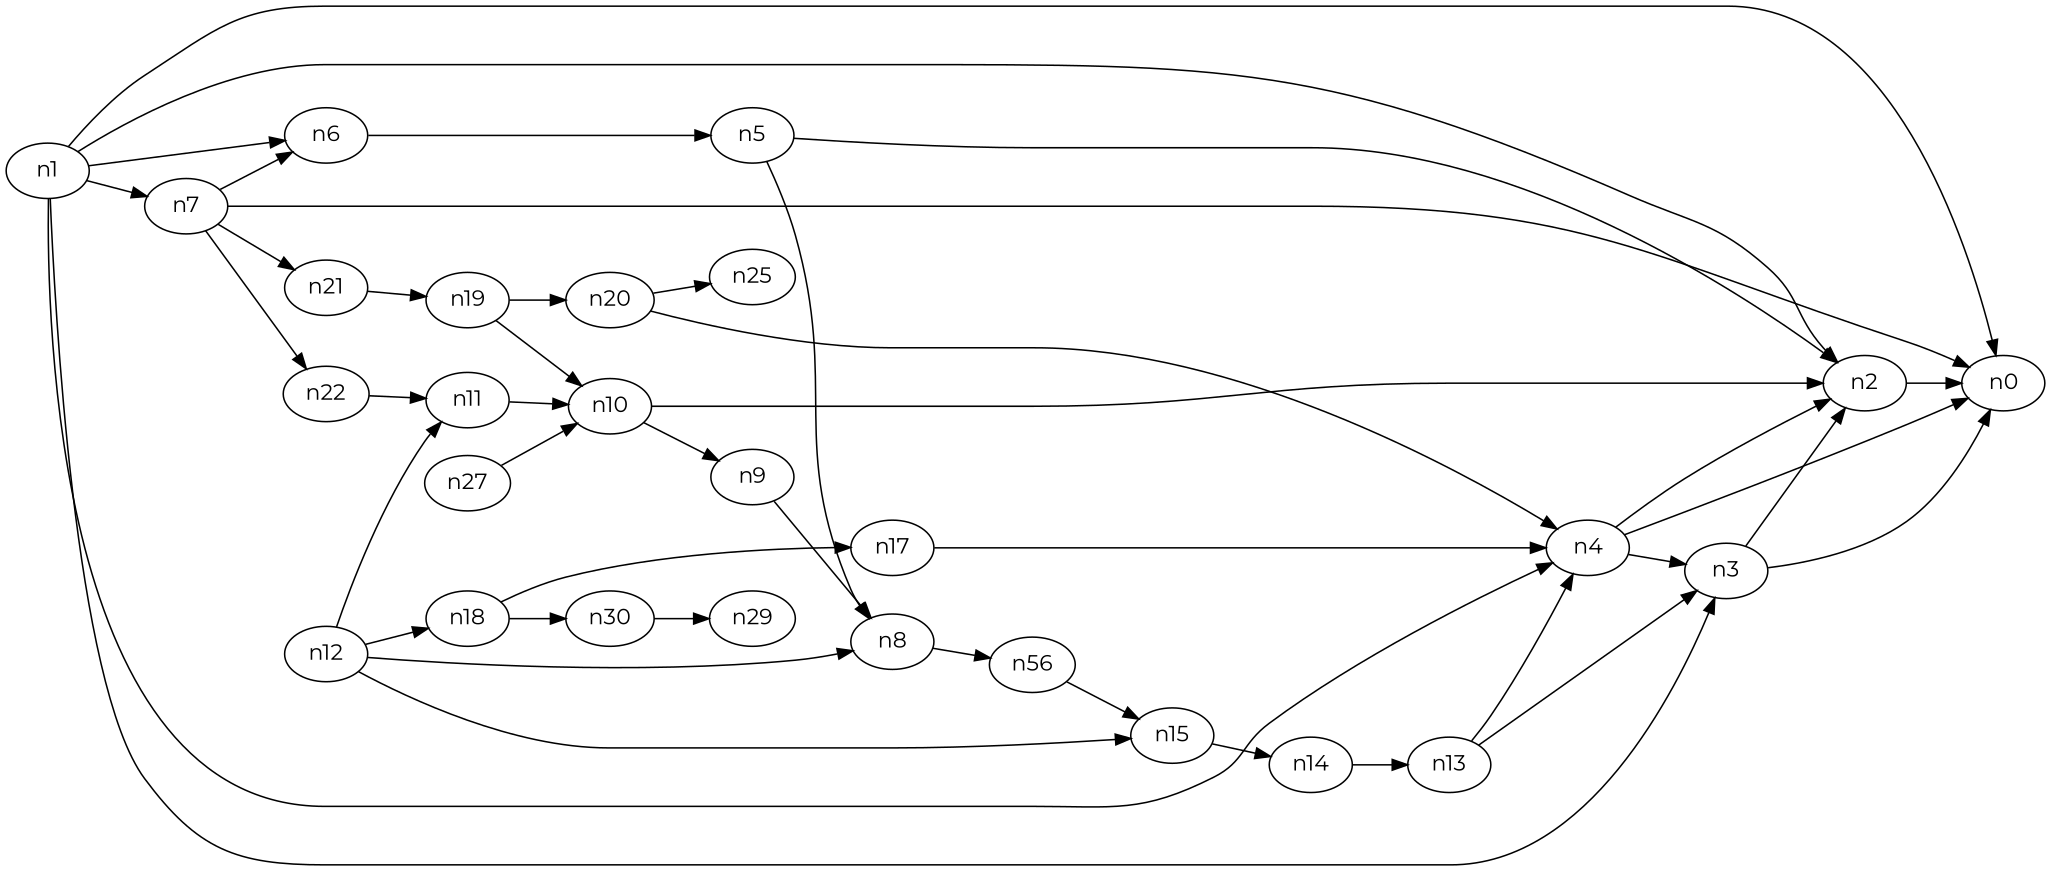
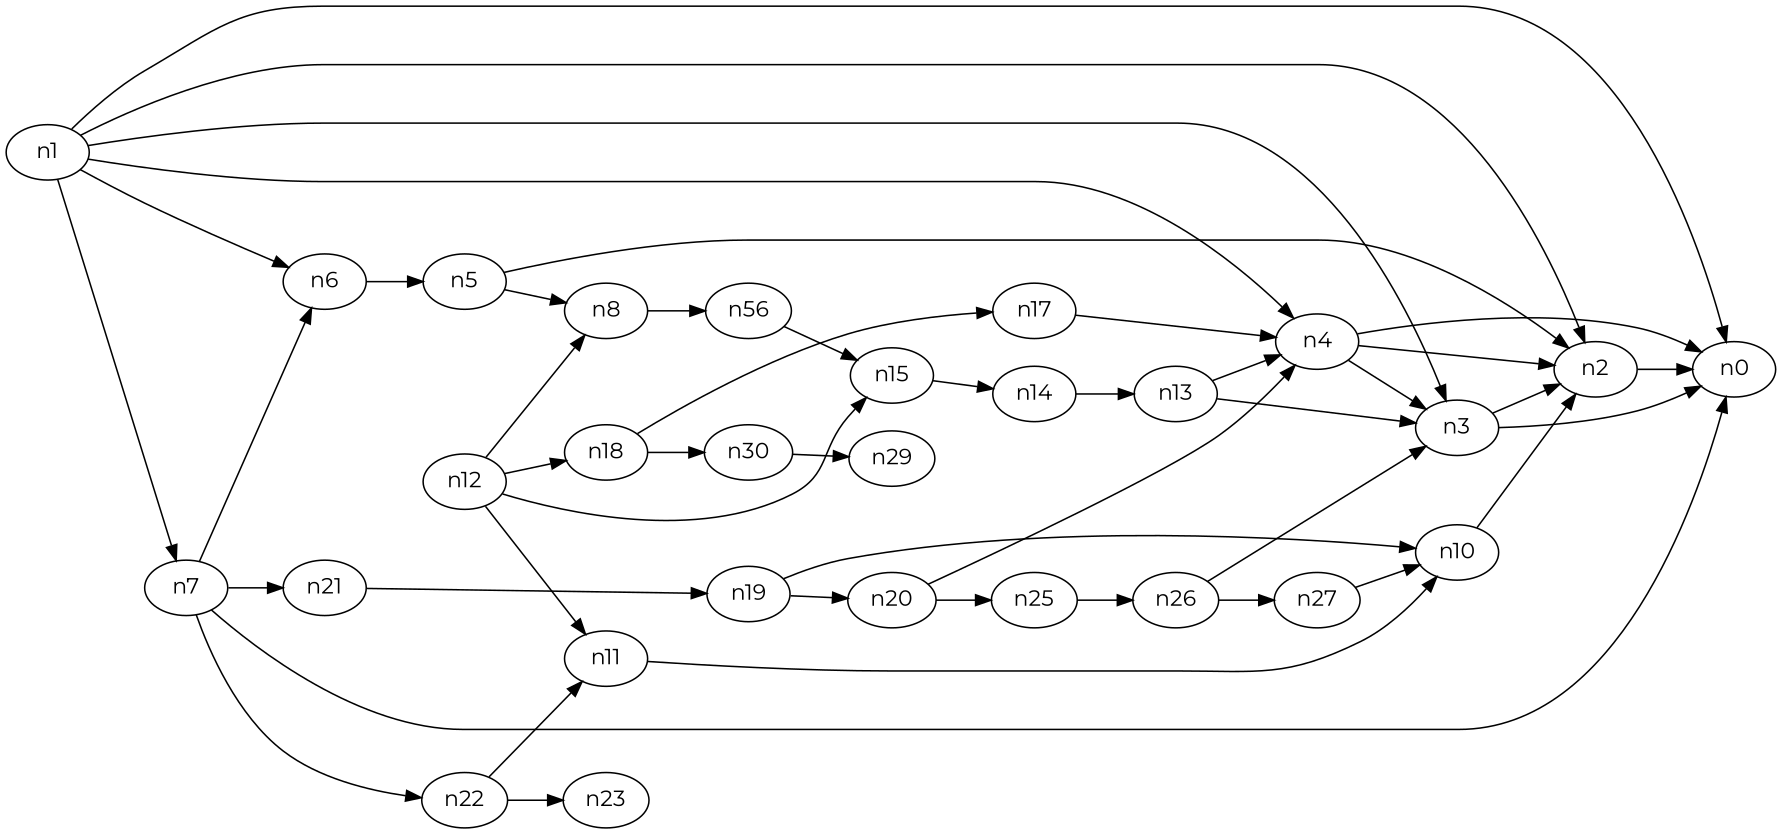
(752, 477) -> none
none -> (1176, 600)
none -> (606, 800)
